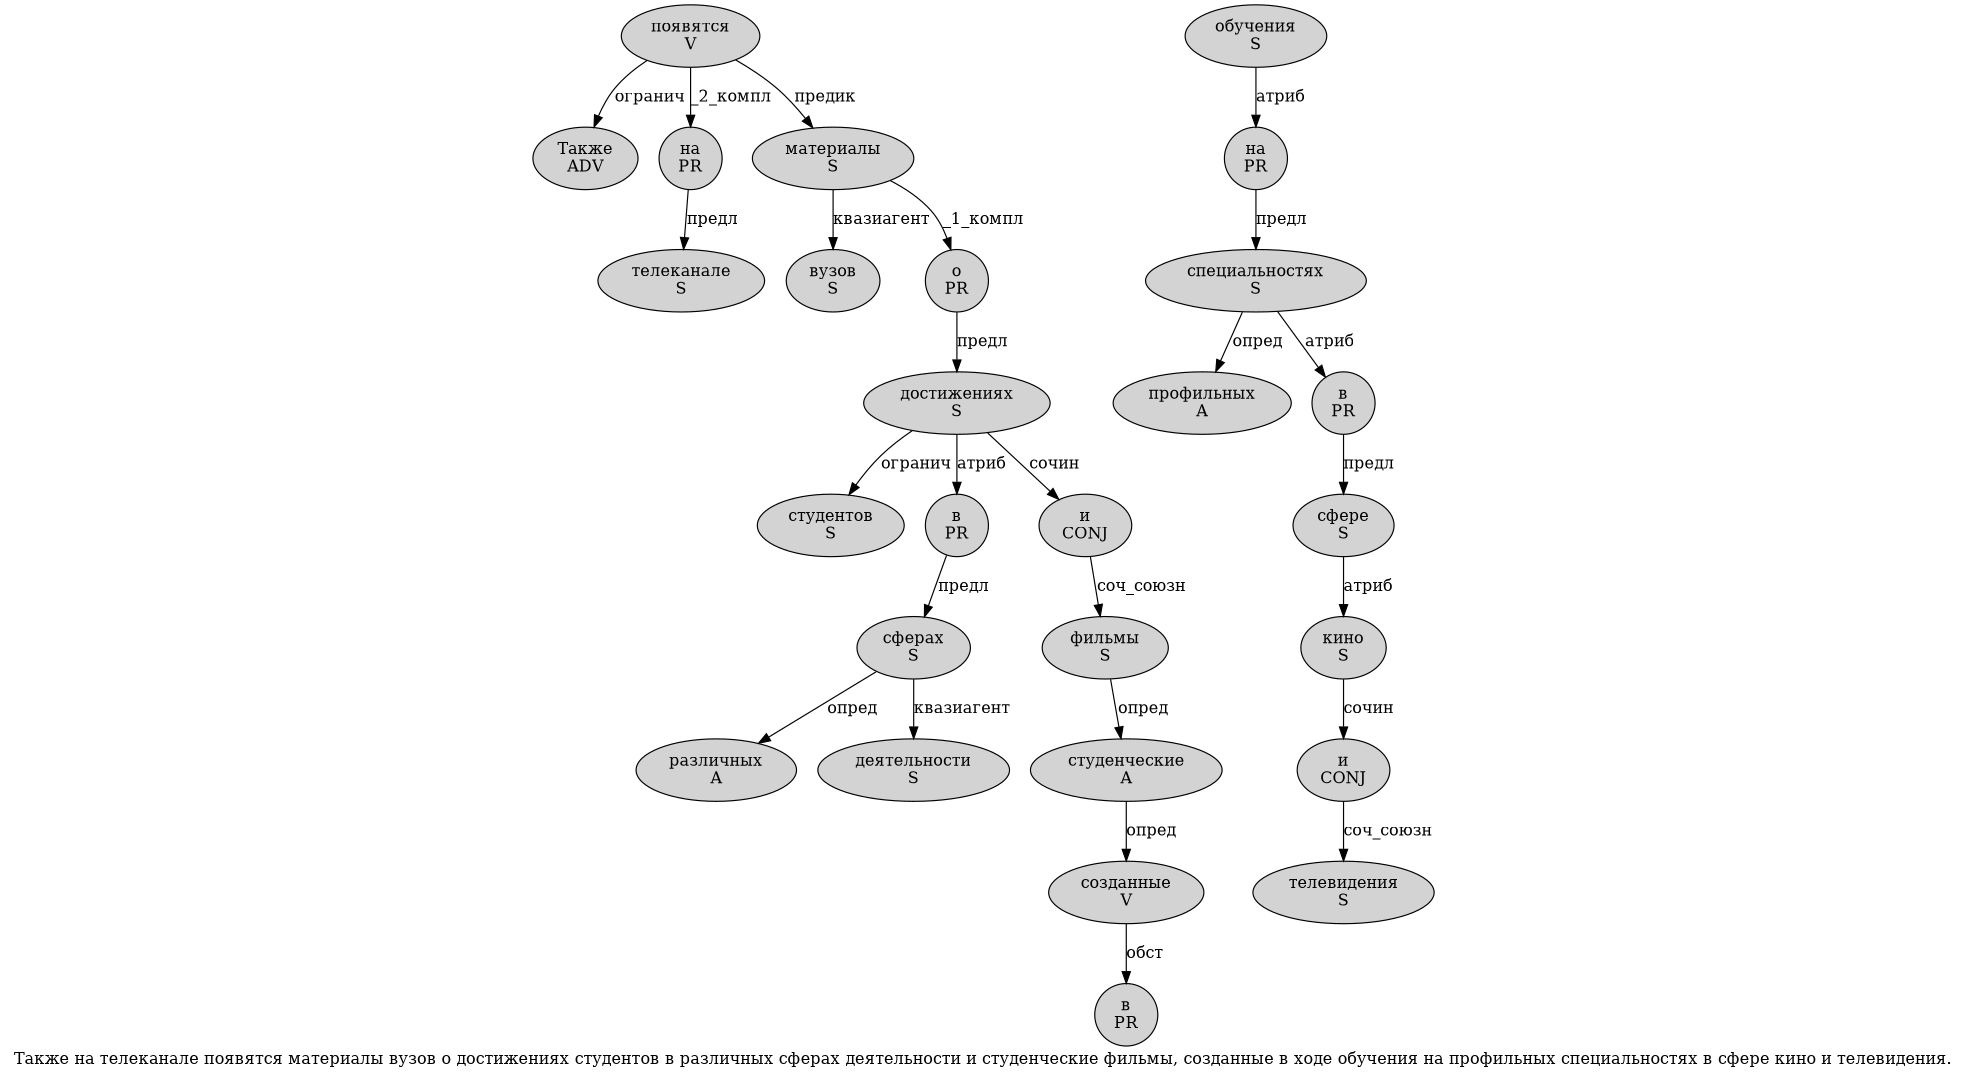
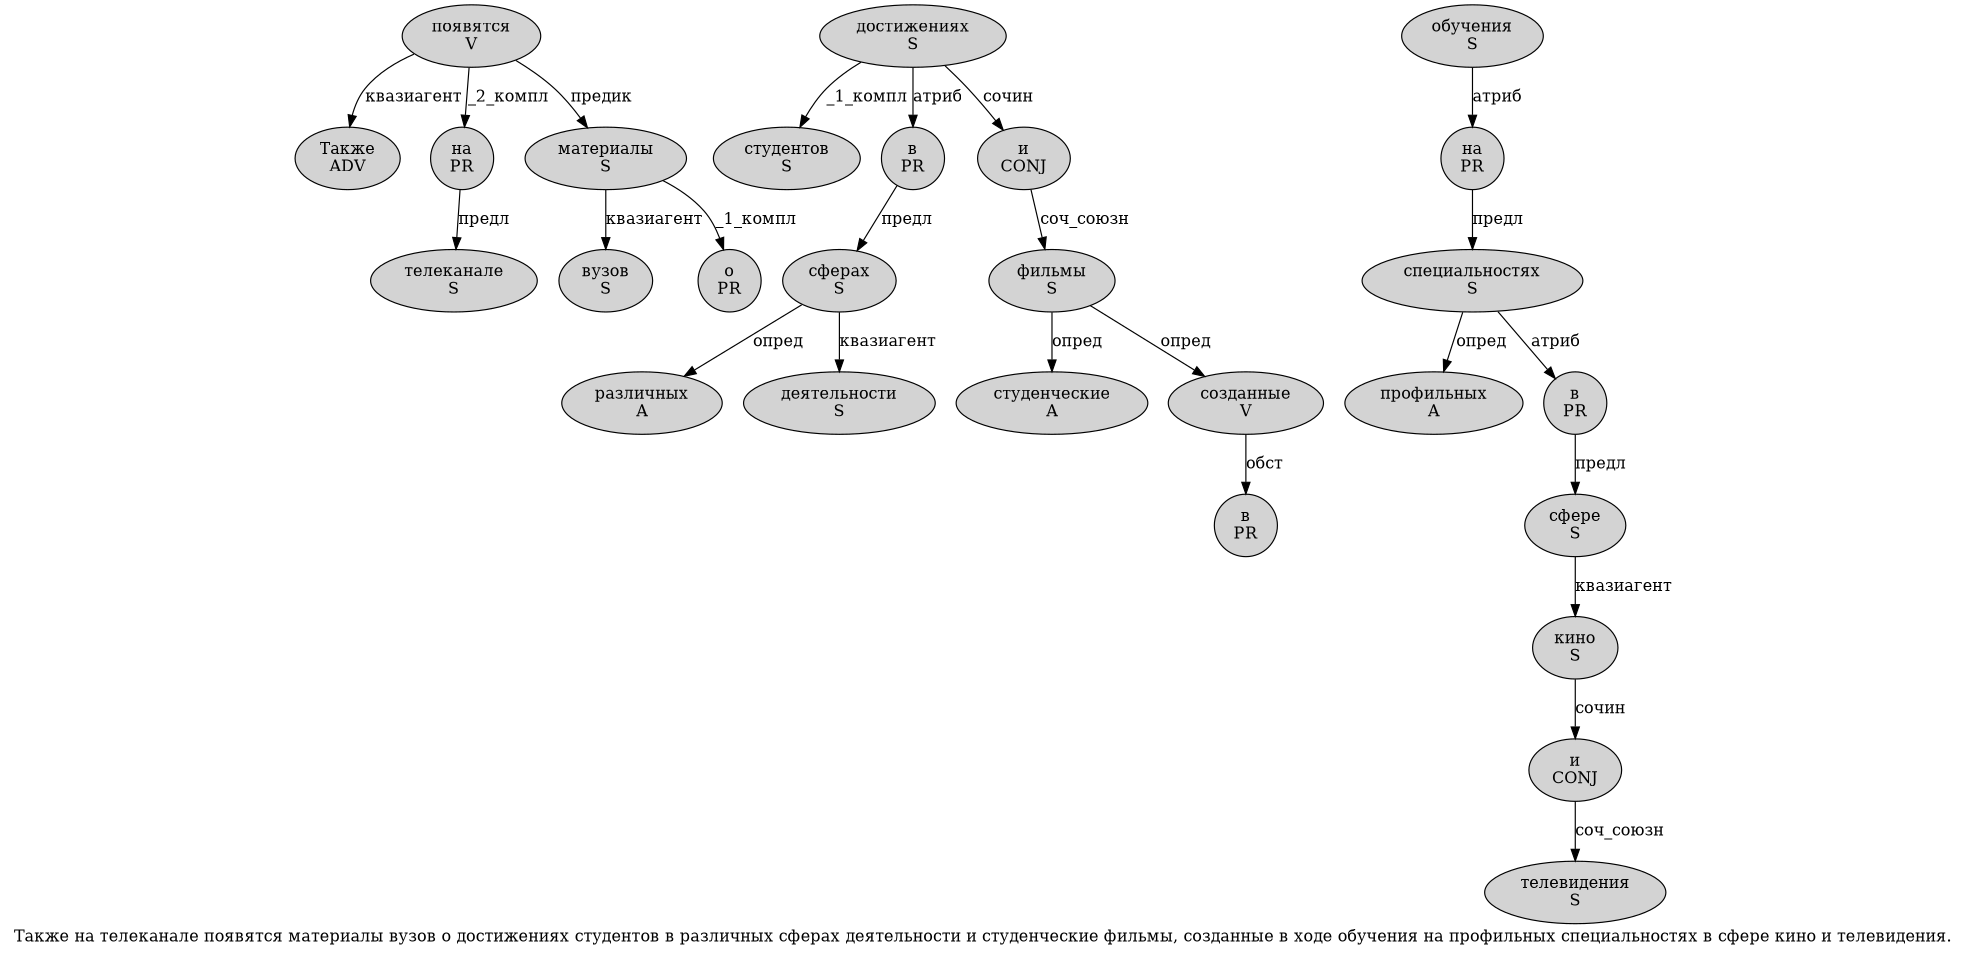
(650, 97) -> (414, 97)
(957, 336) -> none
(917, 464) -> (867, 97)
(1369, 587) -> (1624, 587)
(1126, 825) -> (1142, 338)
